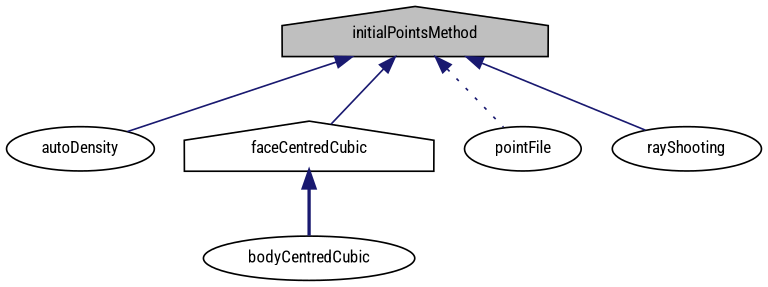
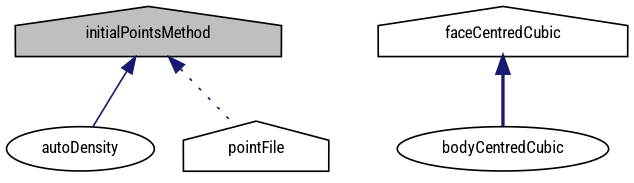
(357, 96) -> none
(523, 149) -> (256, 149)
(687, 149) -> none
